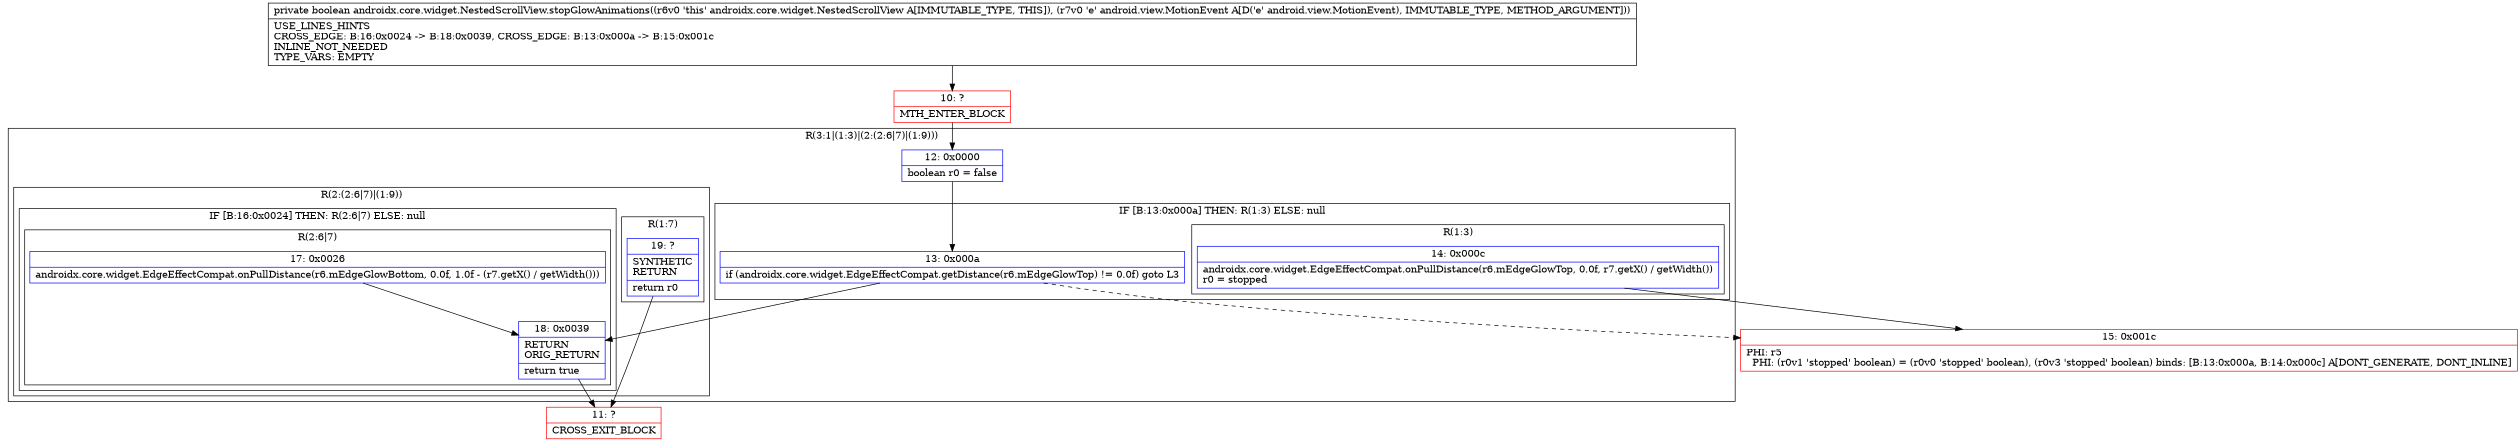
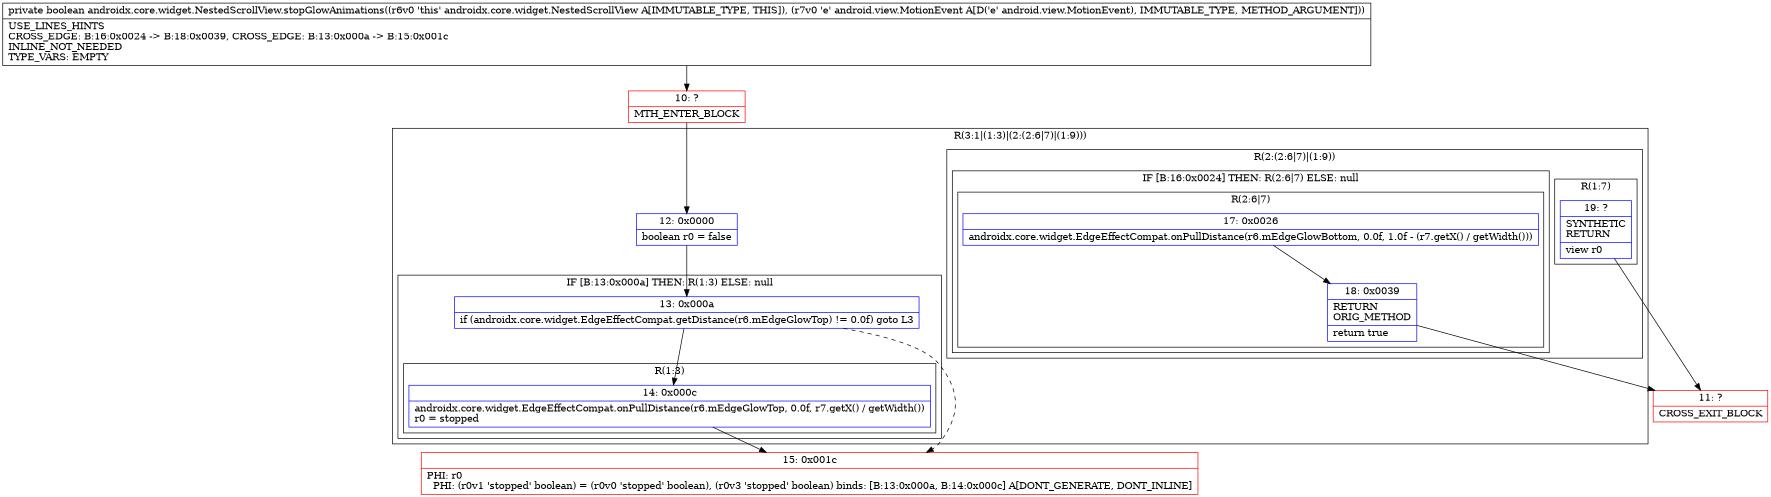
(656, 288) -> (1584, 250)
(746, 311) -> (679, 353)
(1766, 353) -> (446, 476)
(562, 355) -> (1372, 317)
